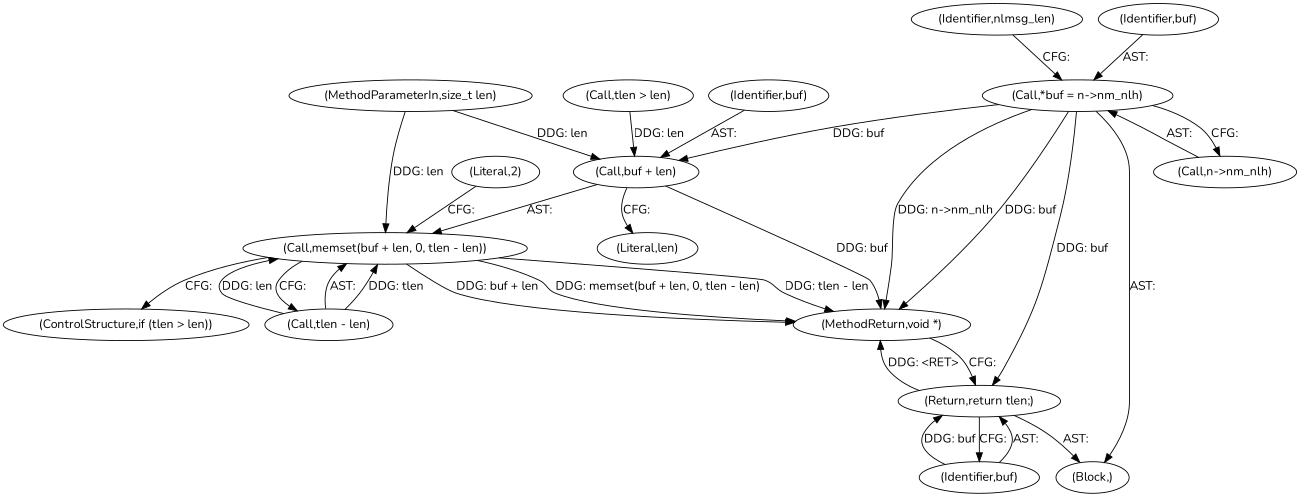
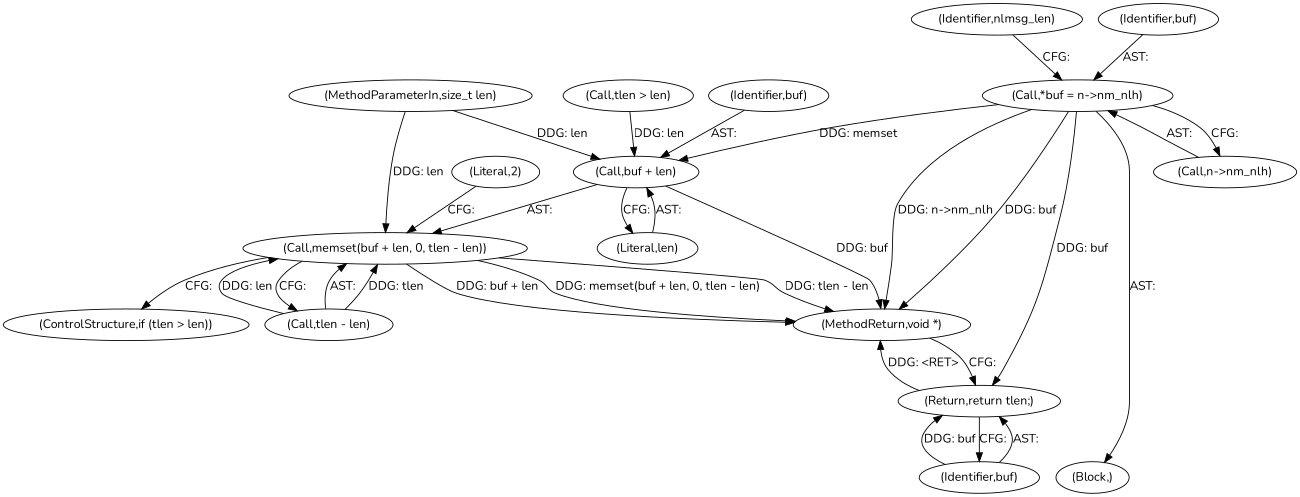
(859, 134) -> (859, 134)
none -> (655, 214)
(1046, 433) -> none
